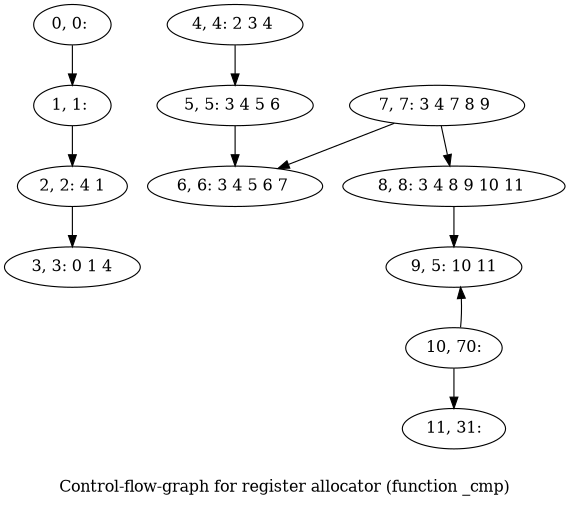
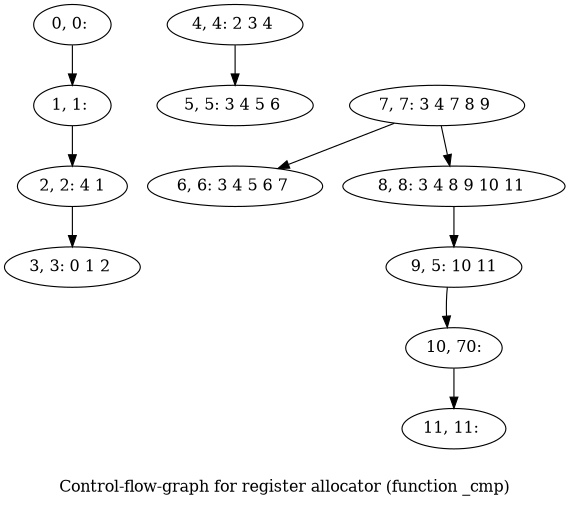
(235, 140) -> none
(72, 267) -> (72, 267)
(461, 313) -> (446, 302)
(454, 429) -> (454, 429)
